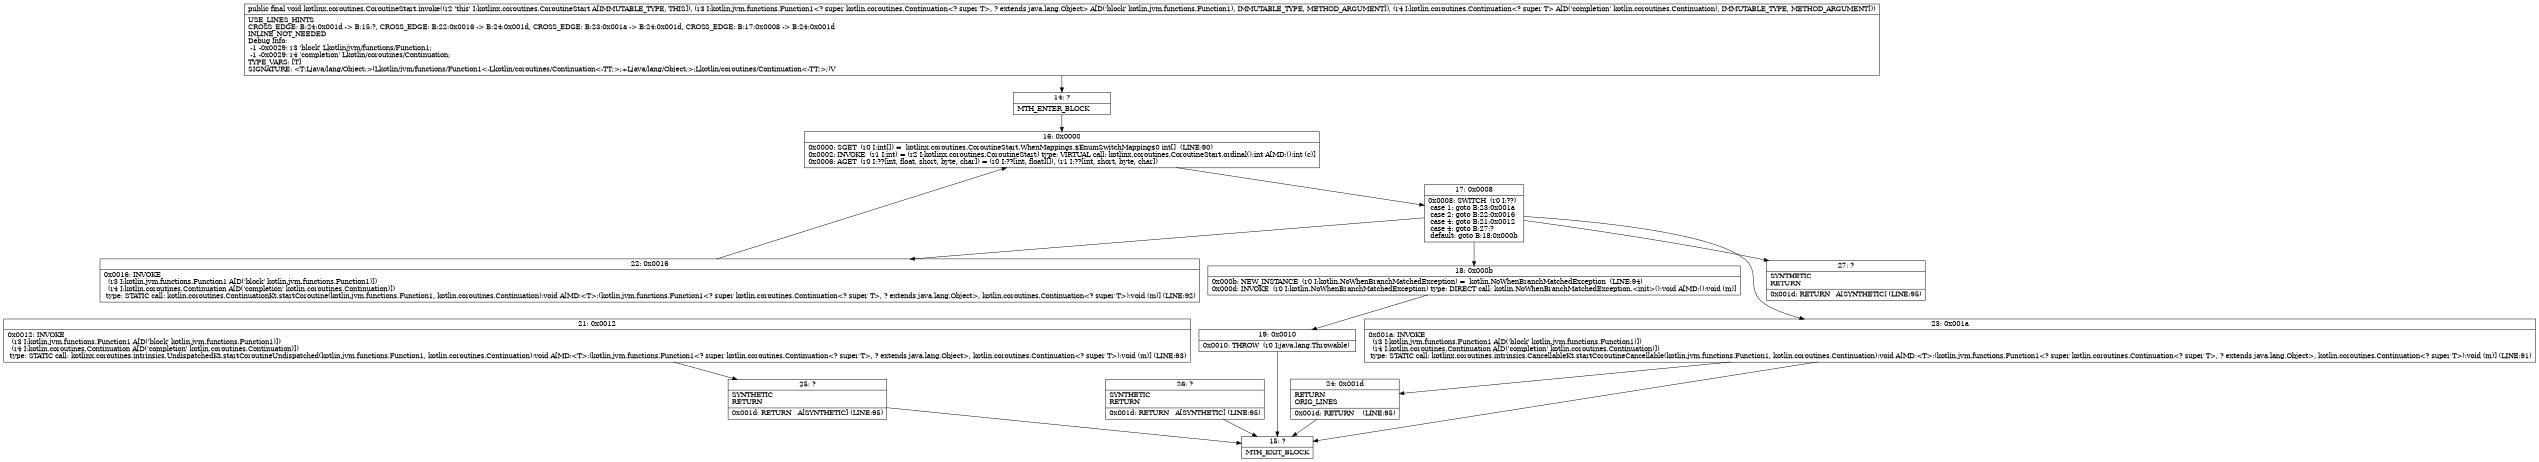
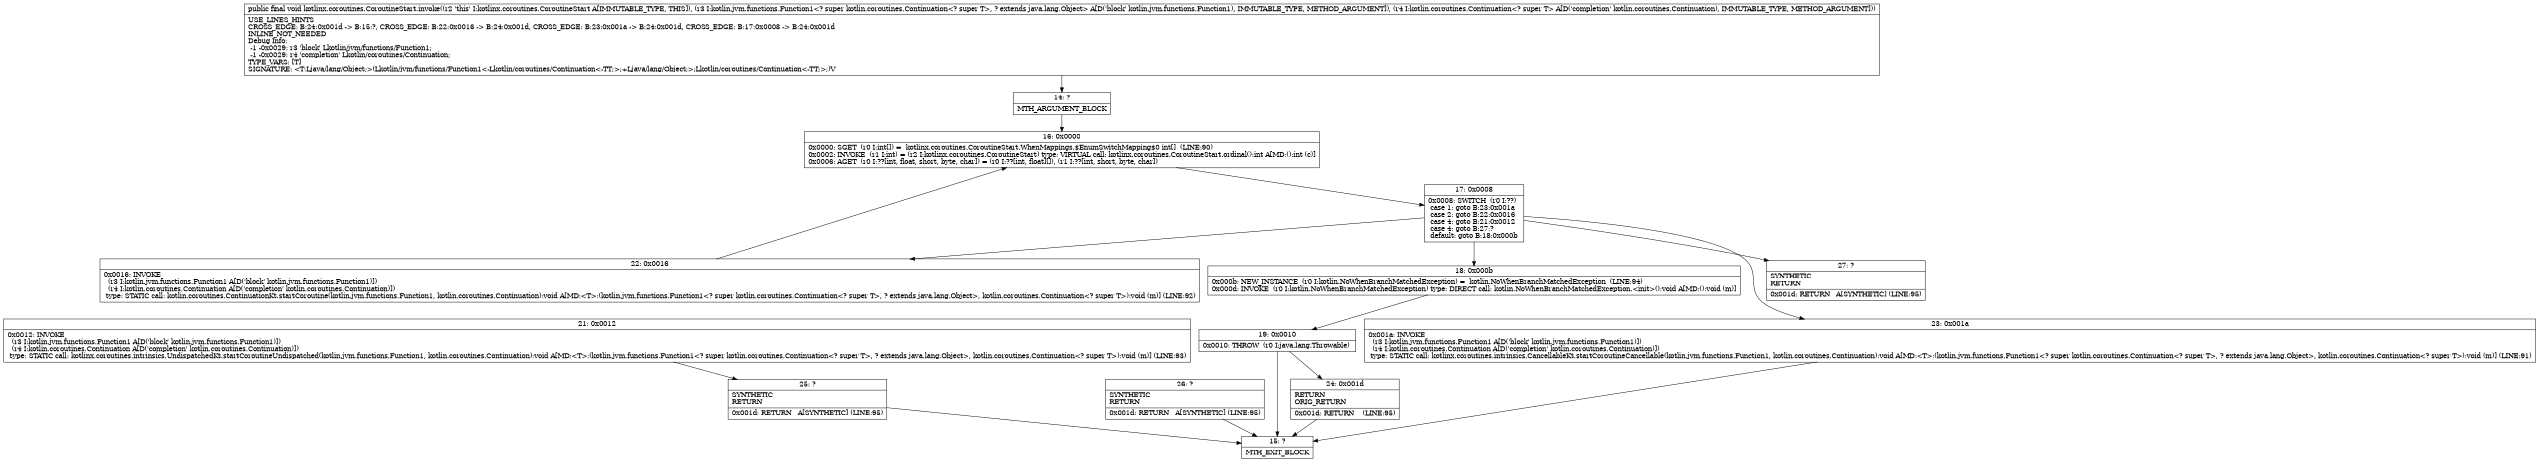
(1053, 109) -> (1062, 109)
(1568, 378) -> (1304, 364)
(1316, 402) -> (1320, 402)
